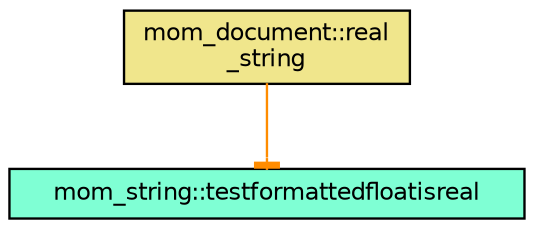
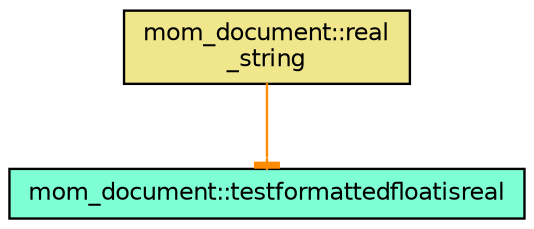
(267, 194) -> (267, 194)
